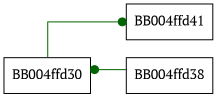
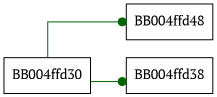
(170, 22) -> (170, 22)
(112, 70) -> (104, 82)
